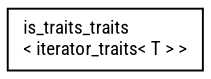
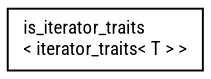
(105, 40) -> (105, 40)
